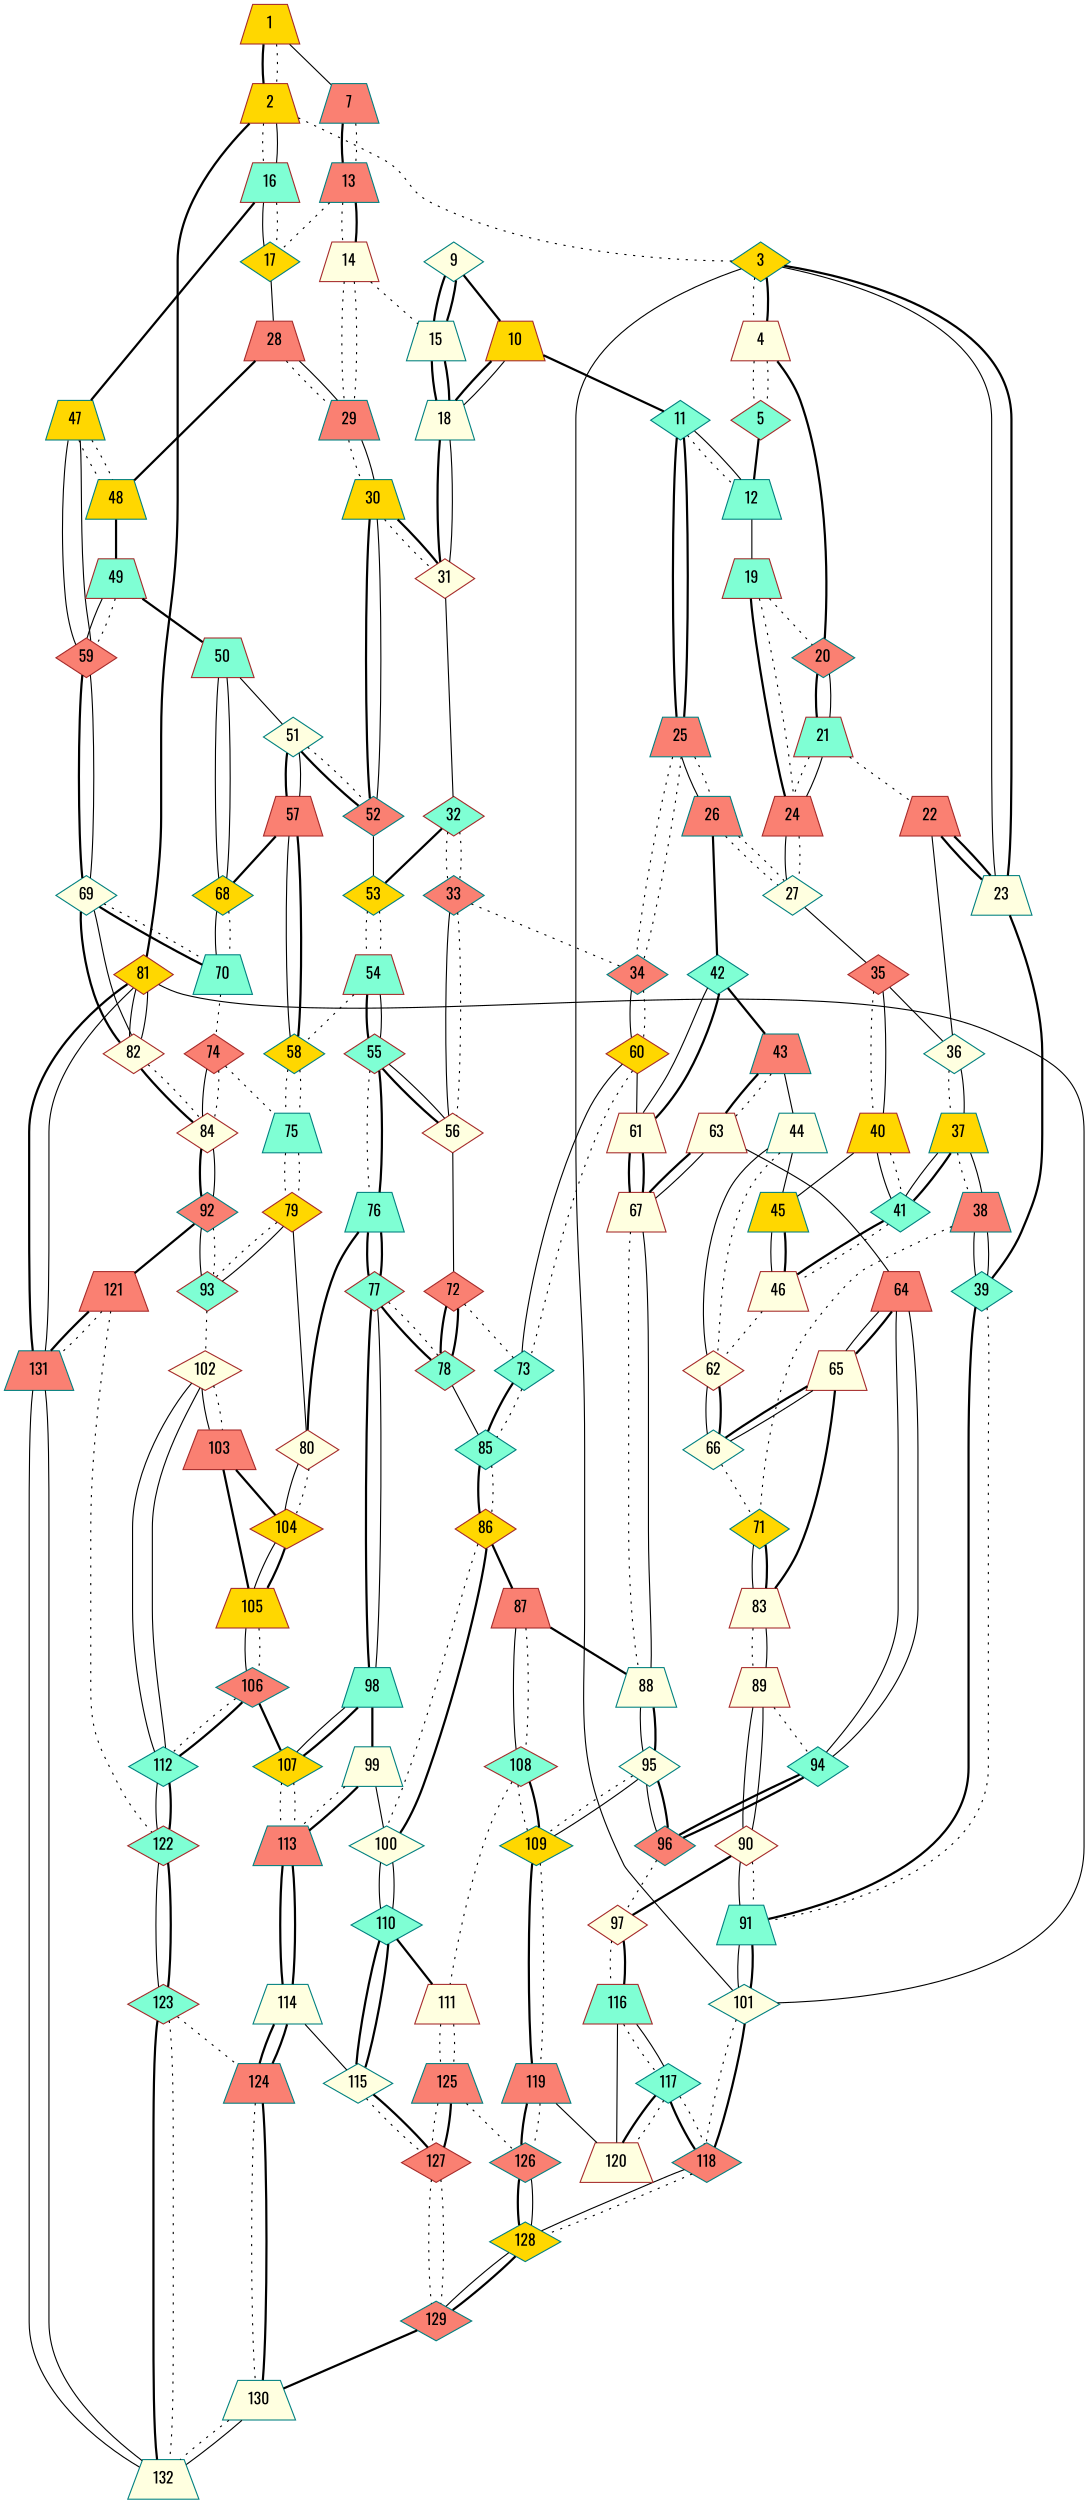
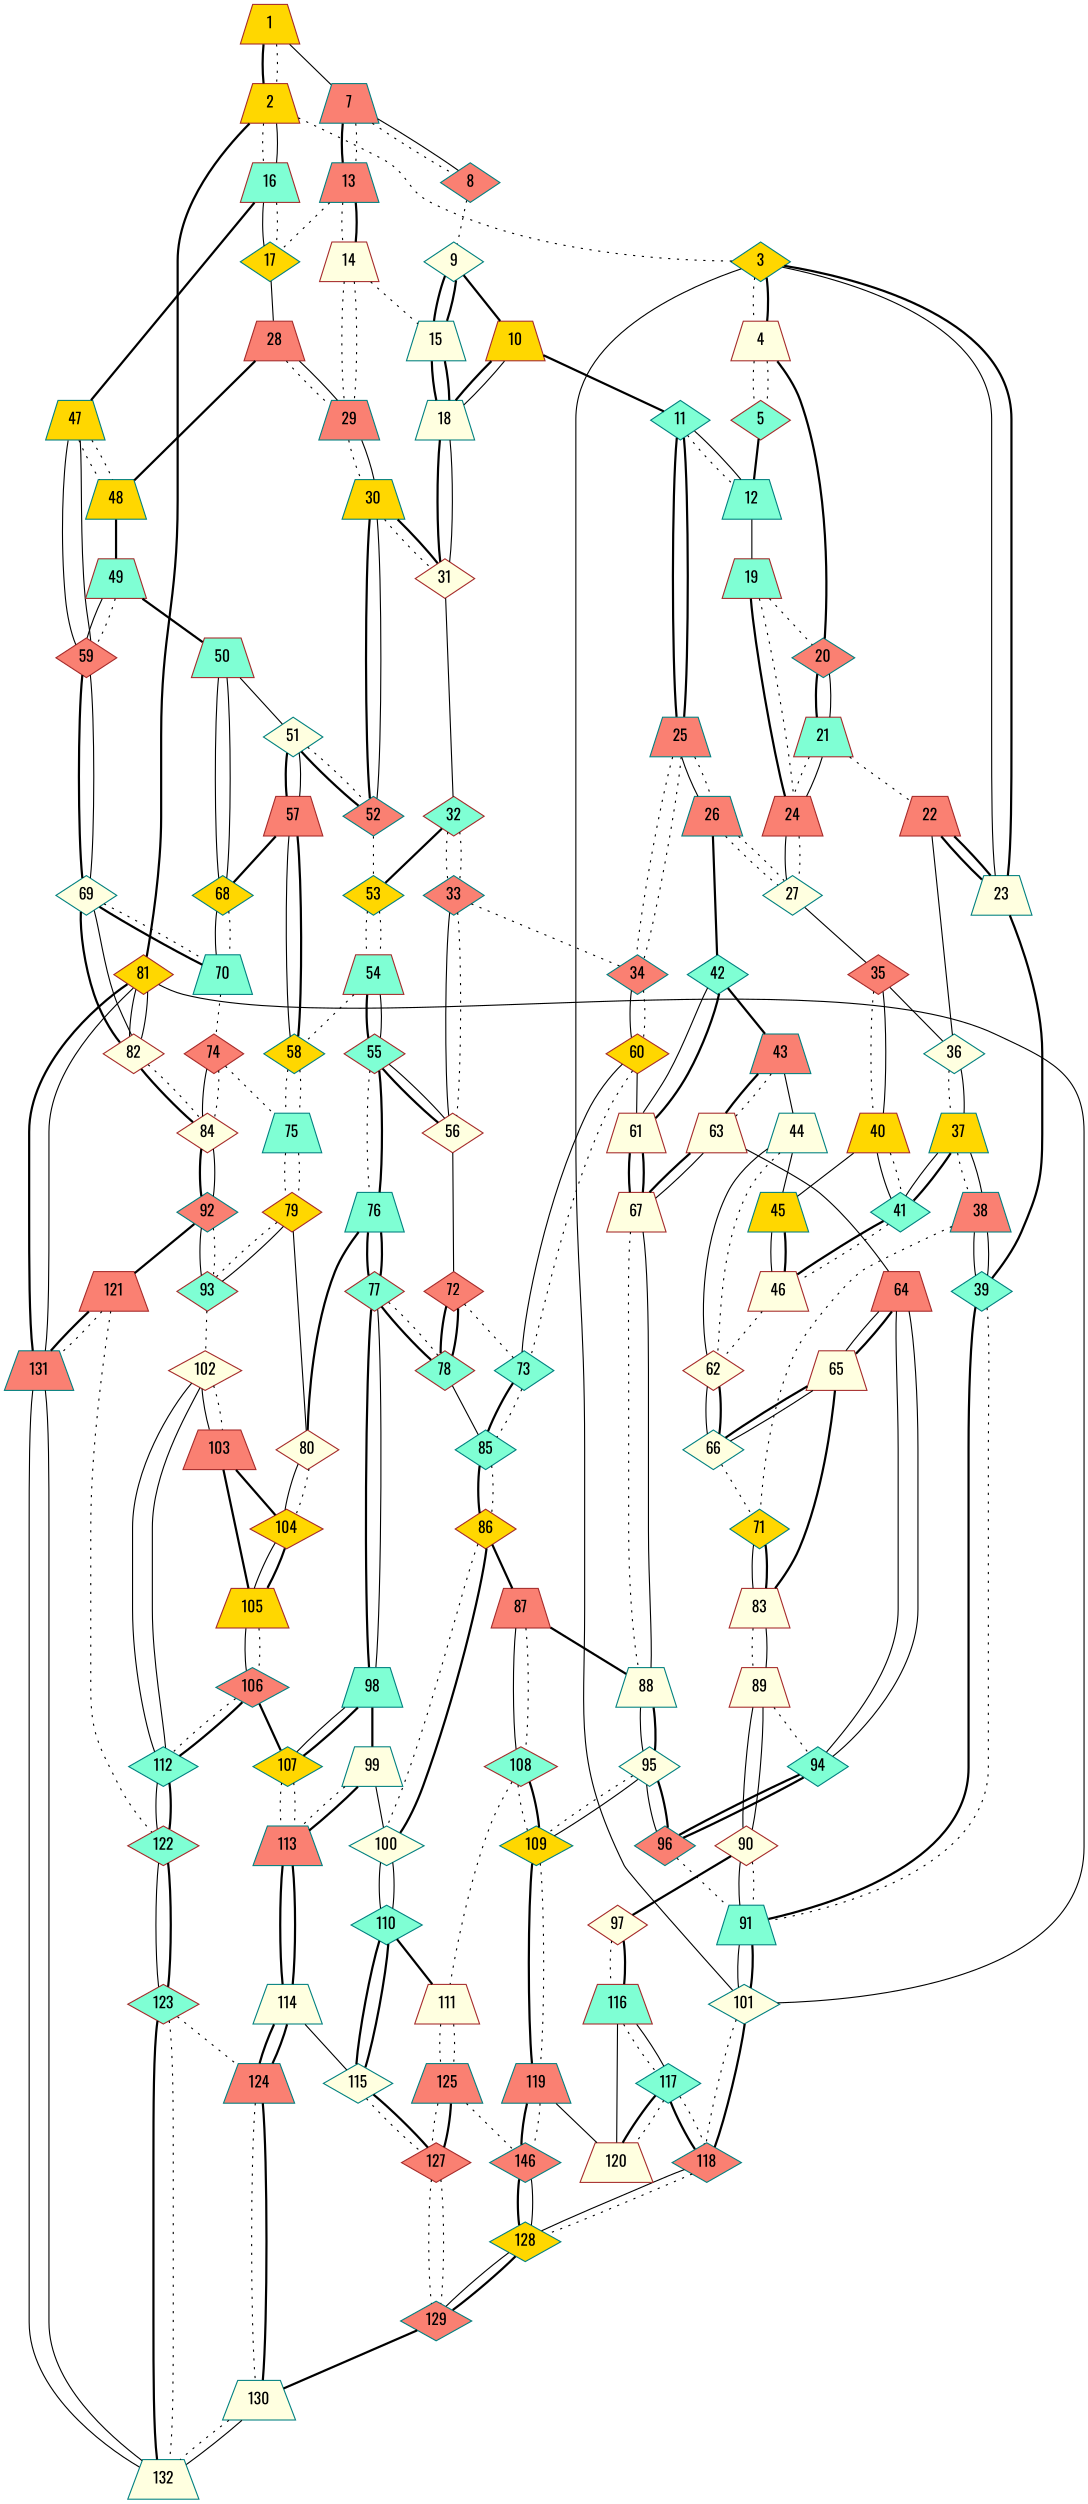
none -> (470, 183)
(373, 856) -> (373, 856)
(644, 1880) -> (703, 1883)
(525, 2163) -> (525, 2163)
